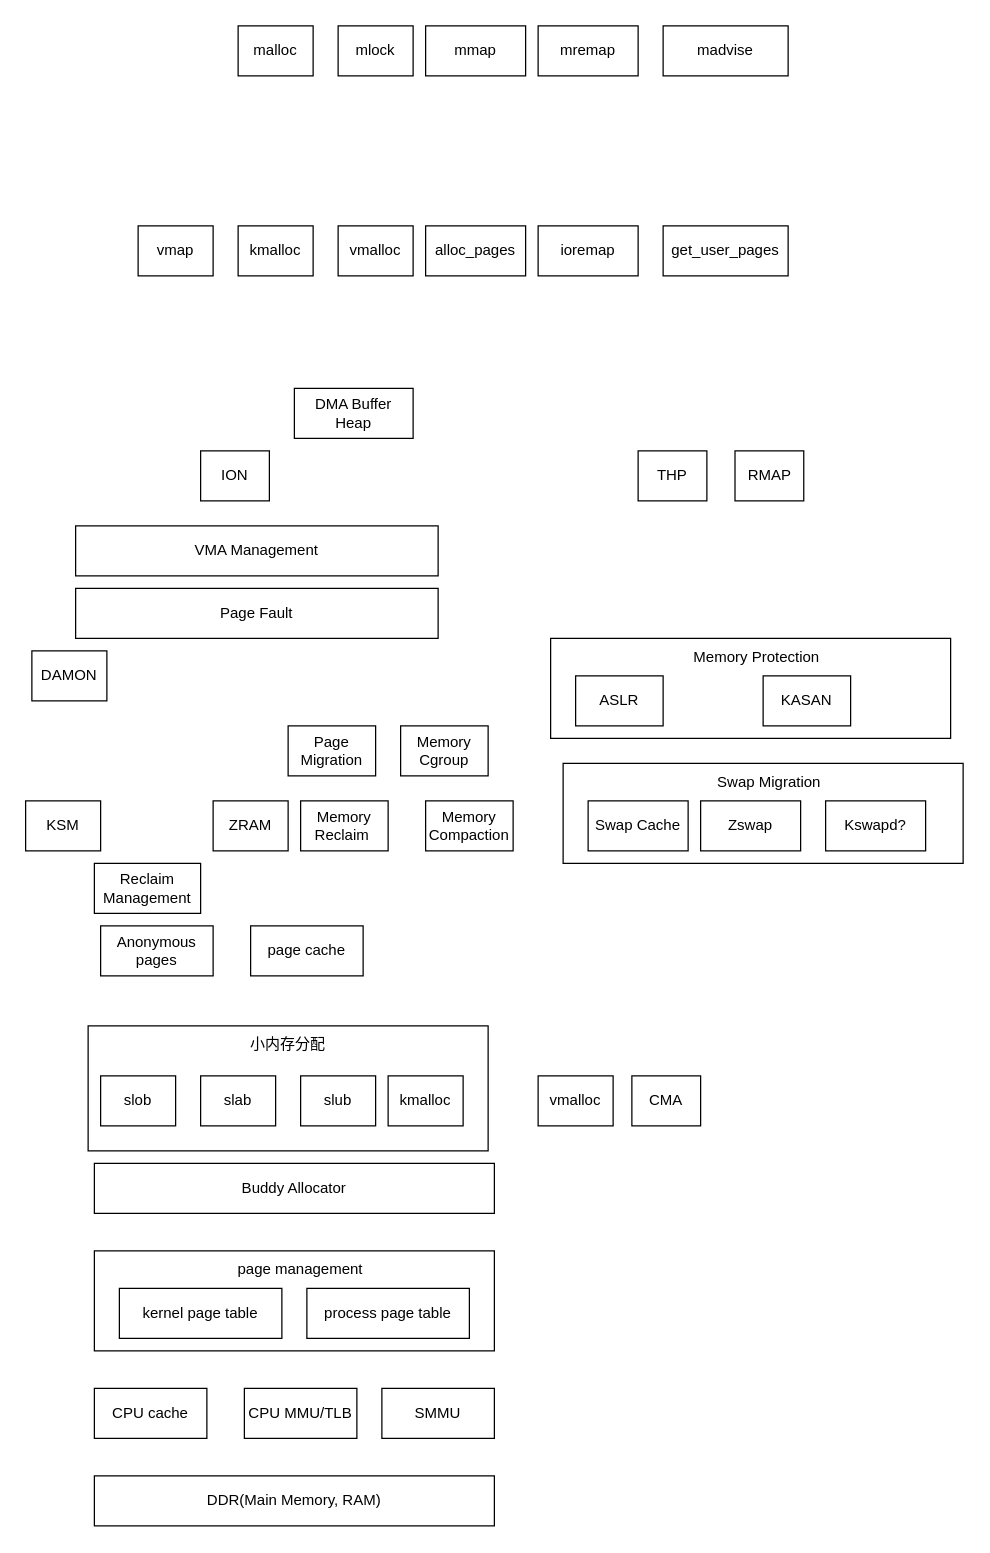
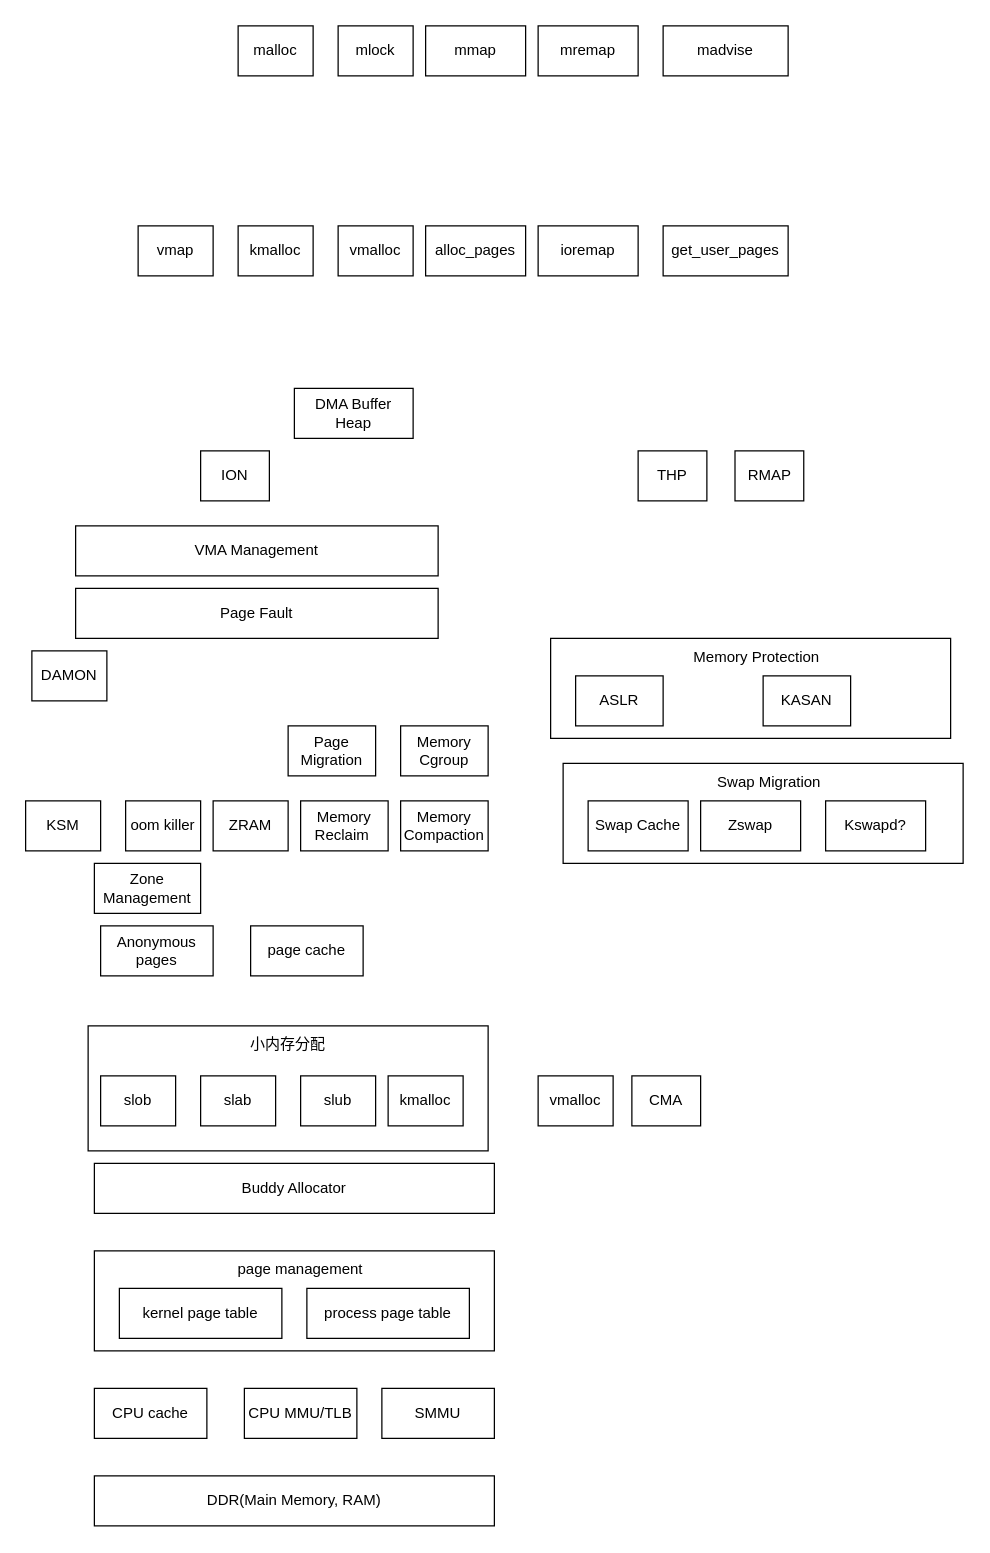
none -> (163, 826)
(469, 826) -> (444, 826)
(148, 888) -> (148, 888)
